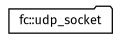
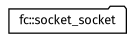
(61, 21) -> (68, 21)
